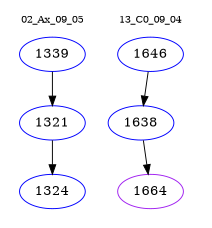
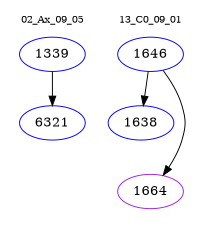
(151, 20) -> (151, 20)
(52, 123) -> (52, 123)
(145, 153) -> (185, 118)
(52, 192) -> none
